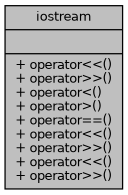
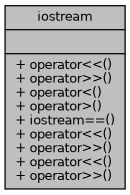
(64, 121) -> (65, 121)
